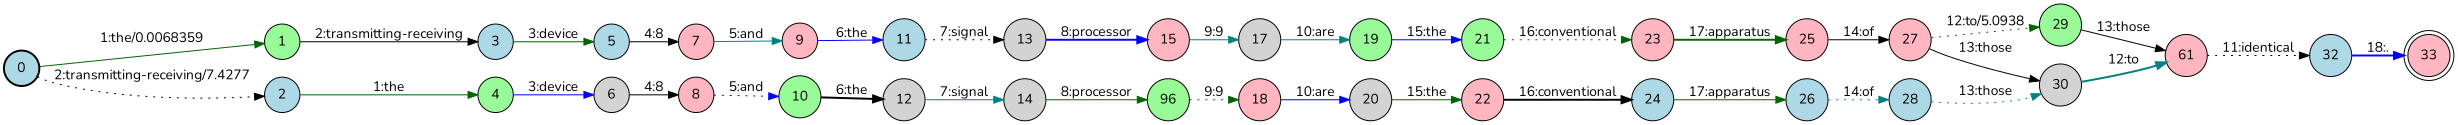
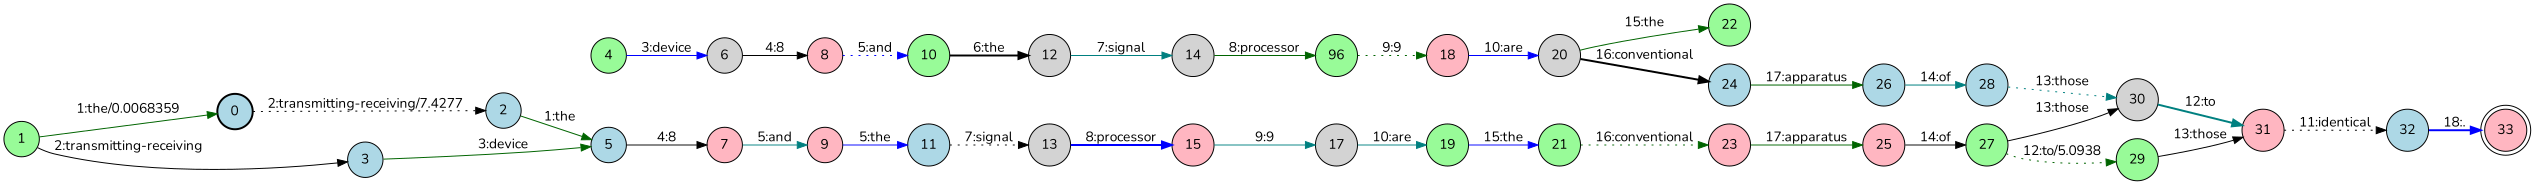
(852, 33) -> (875, 138)
(1725, 40) -> (1802, 145)
(1910, 40) -> (1987, 145)
(147, 56) -> (123, 126)
(2186, 56) -> (2263, 130)
(384, 95) -> (551, 126)
(1483, 100) -> (1729, 25)
(1563, 100) -> (1640, 69)
(1853, 100) -> (1930, 85)
